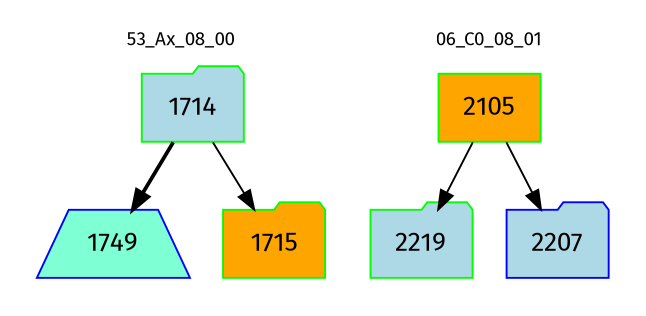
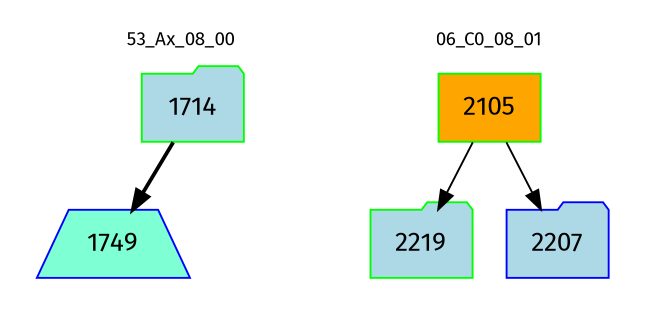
(274, 244) -> none
